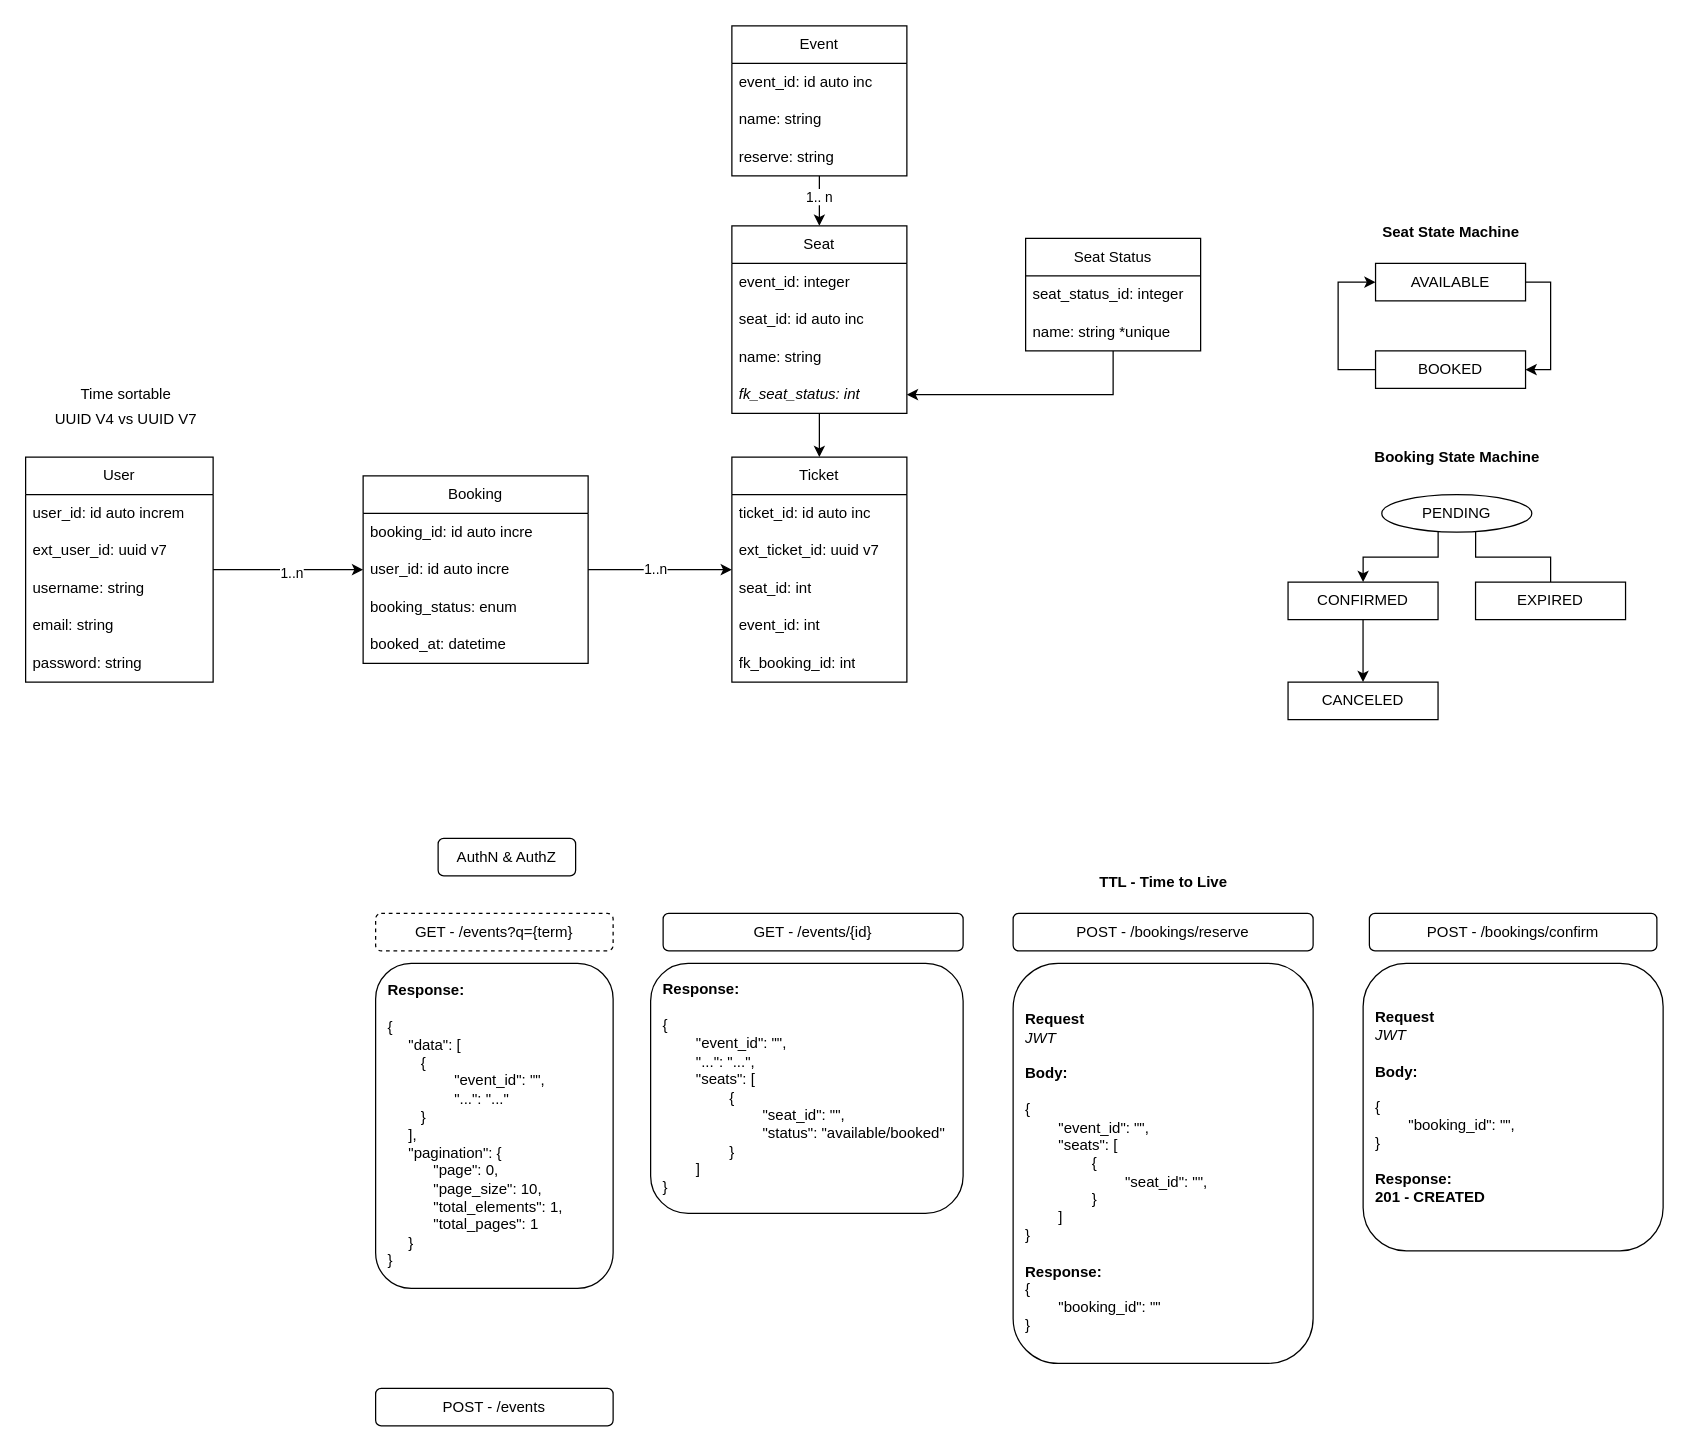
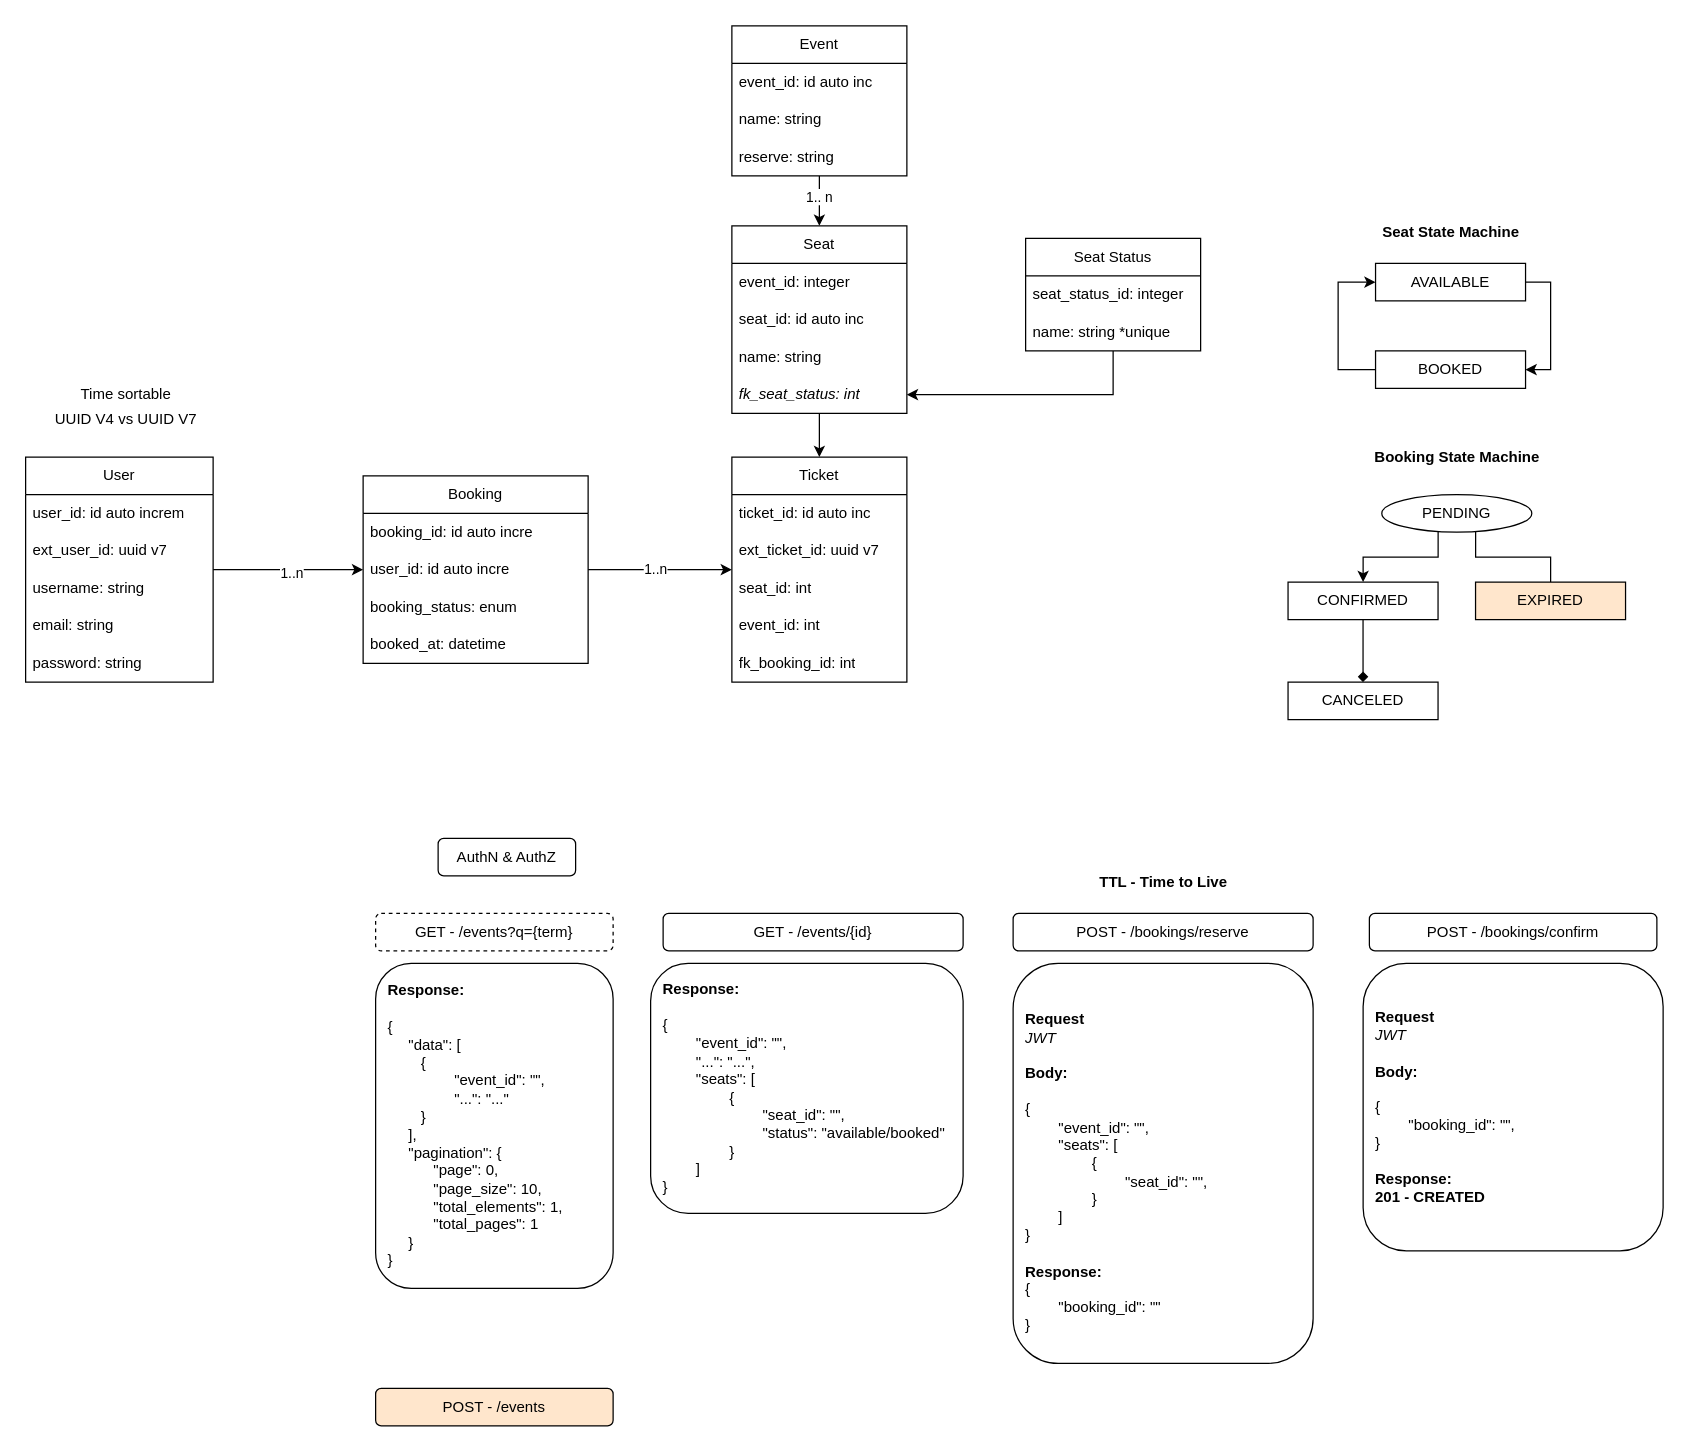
(1551, 601) -> (1551, 601)
(1363, 672) -> (1363, 671)
(494, 1407) -> (494, 1407)
